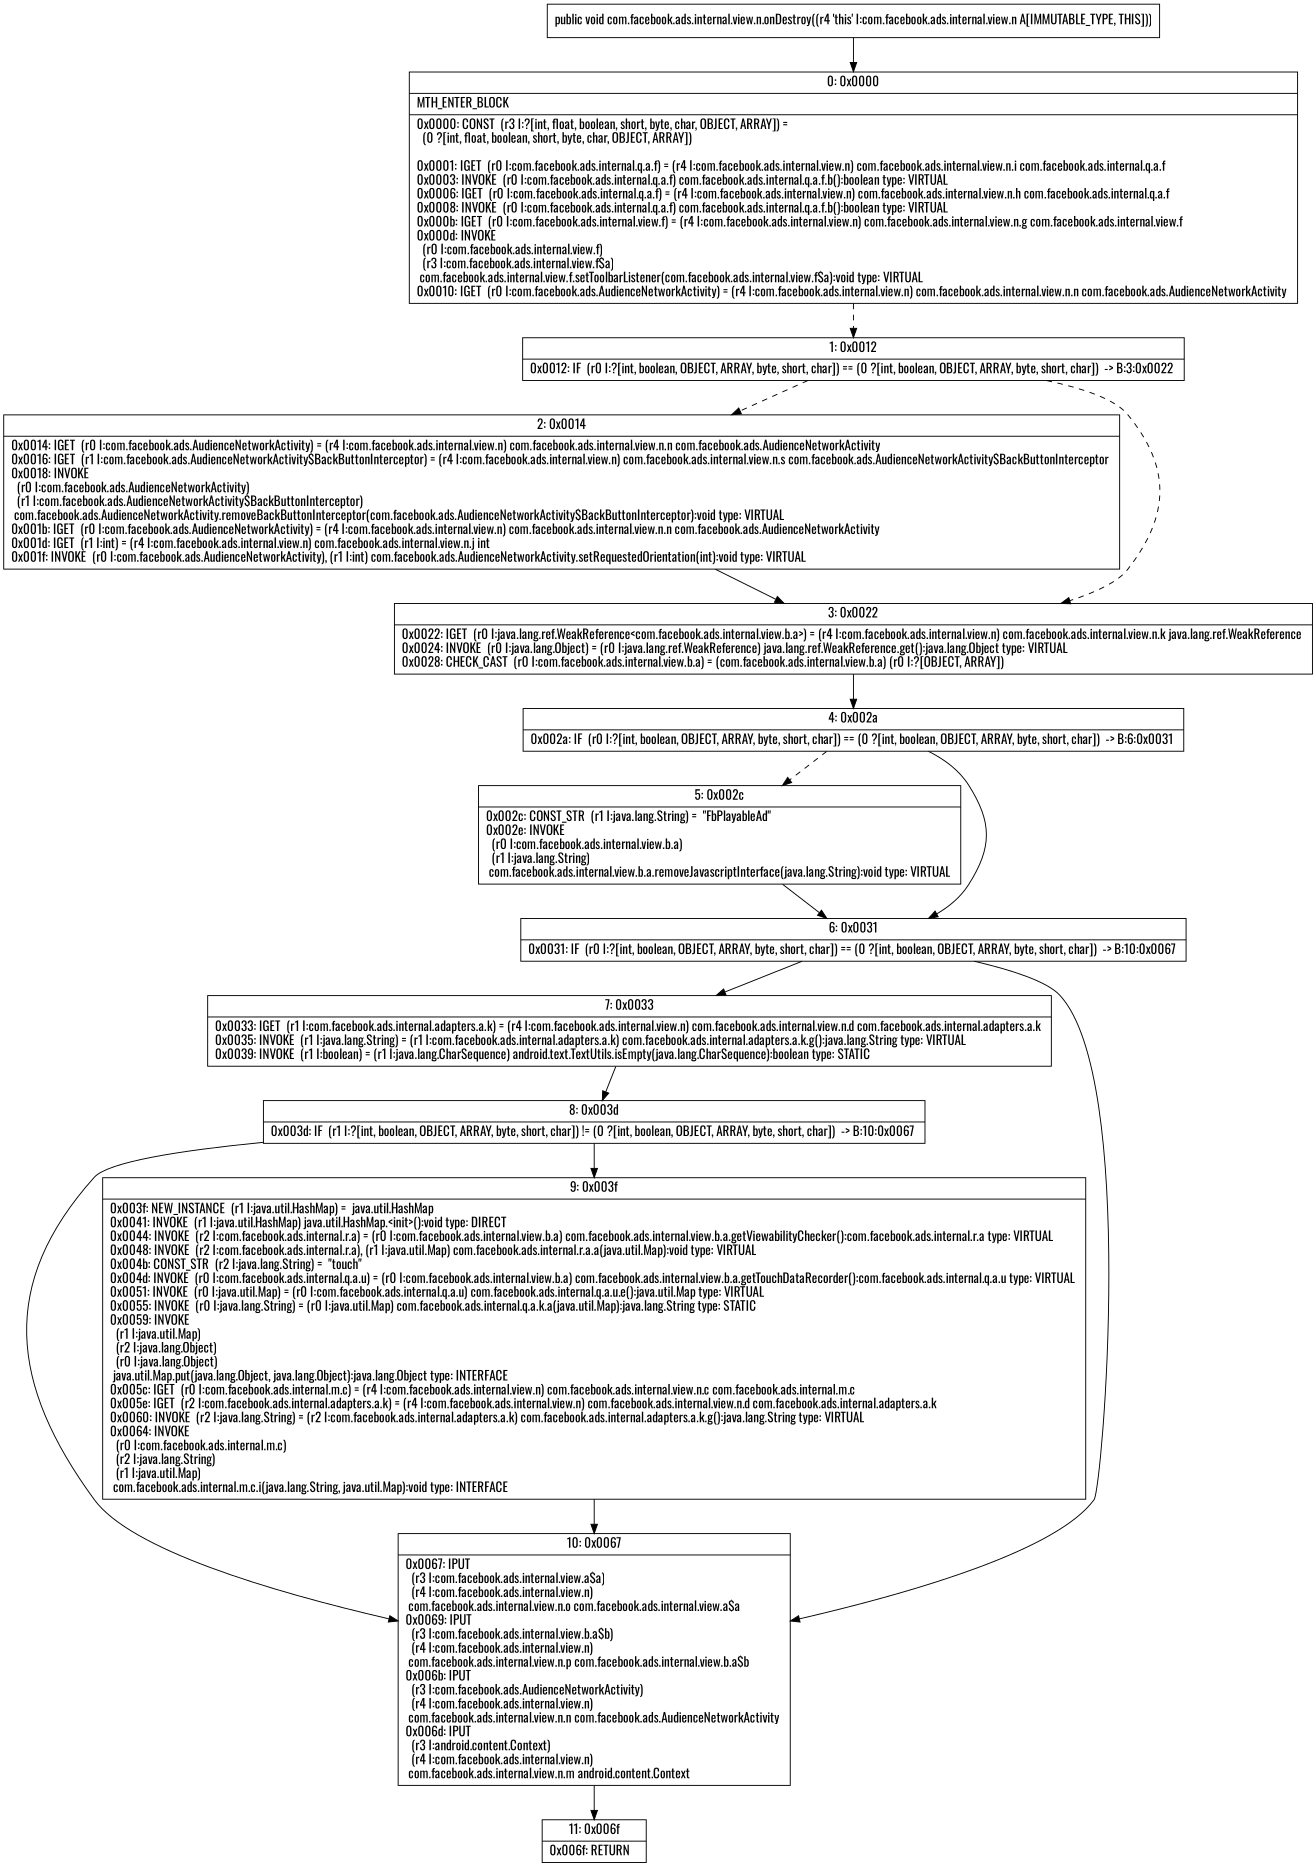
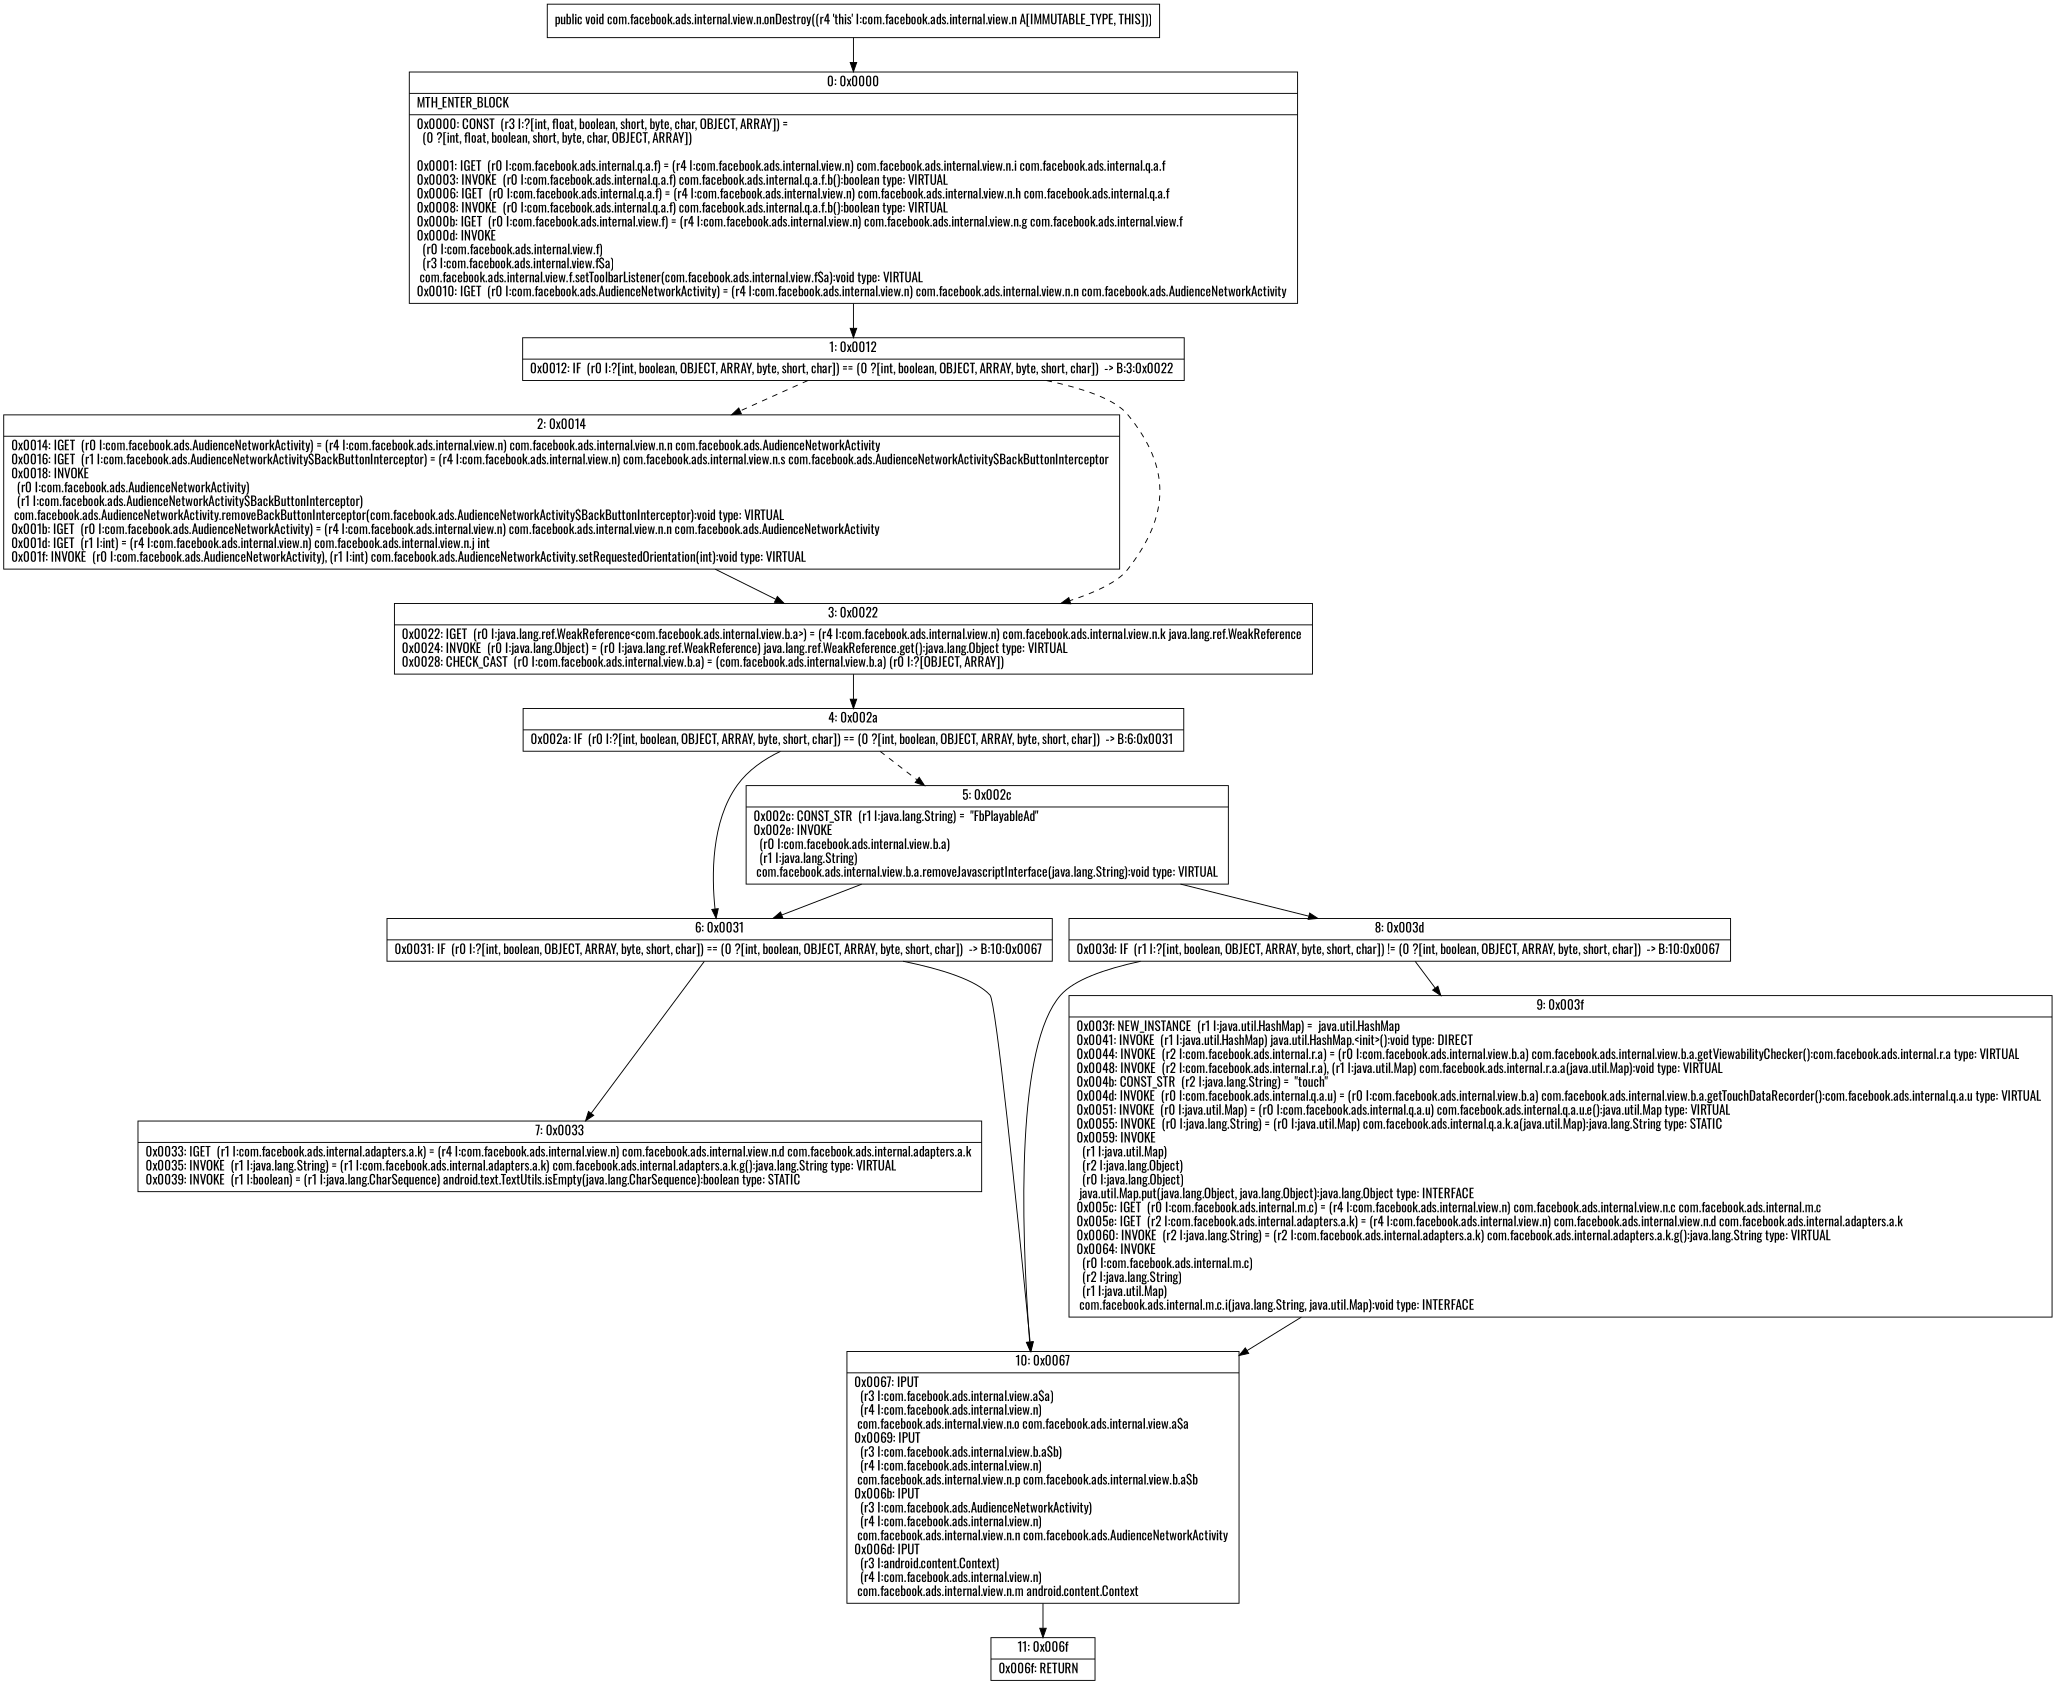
(853, 316) -> (853, 316)
(611, 1079) -> (1245, 900)
